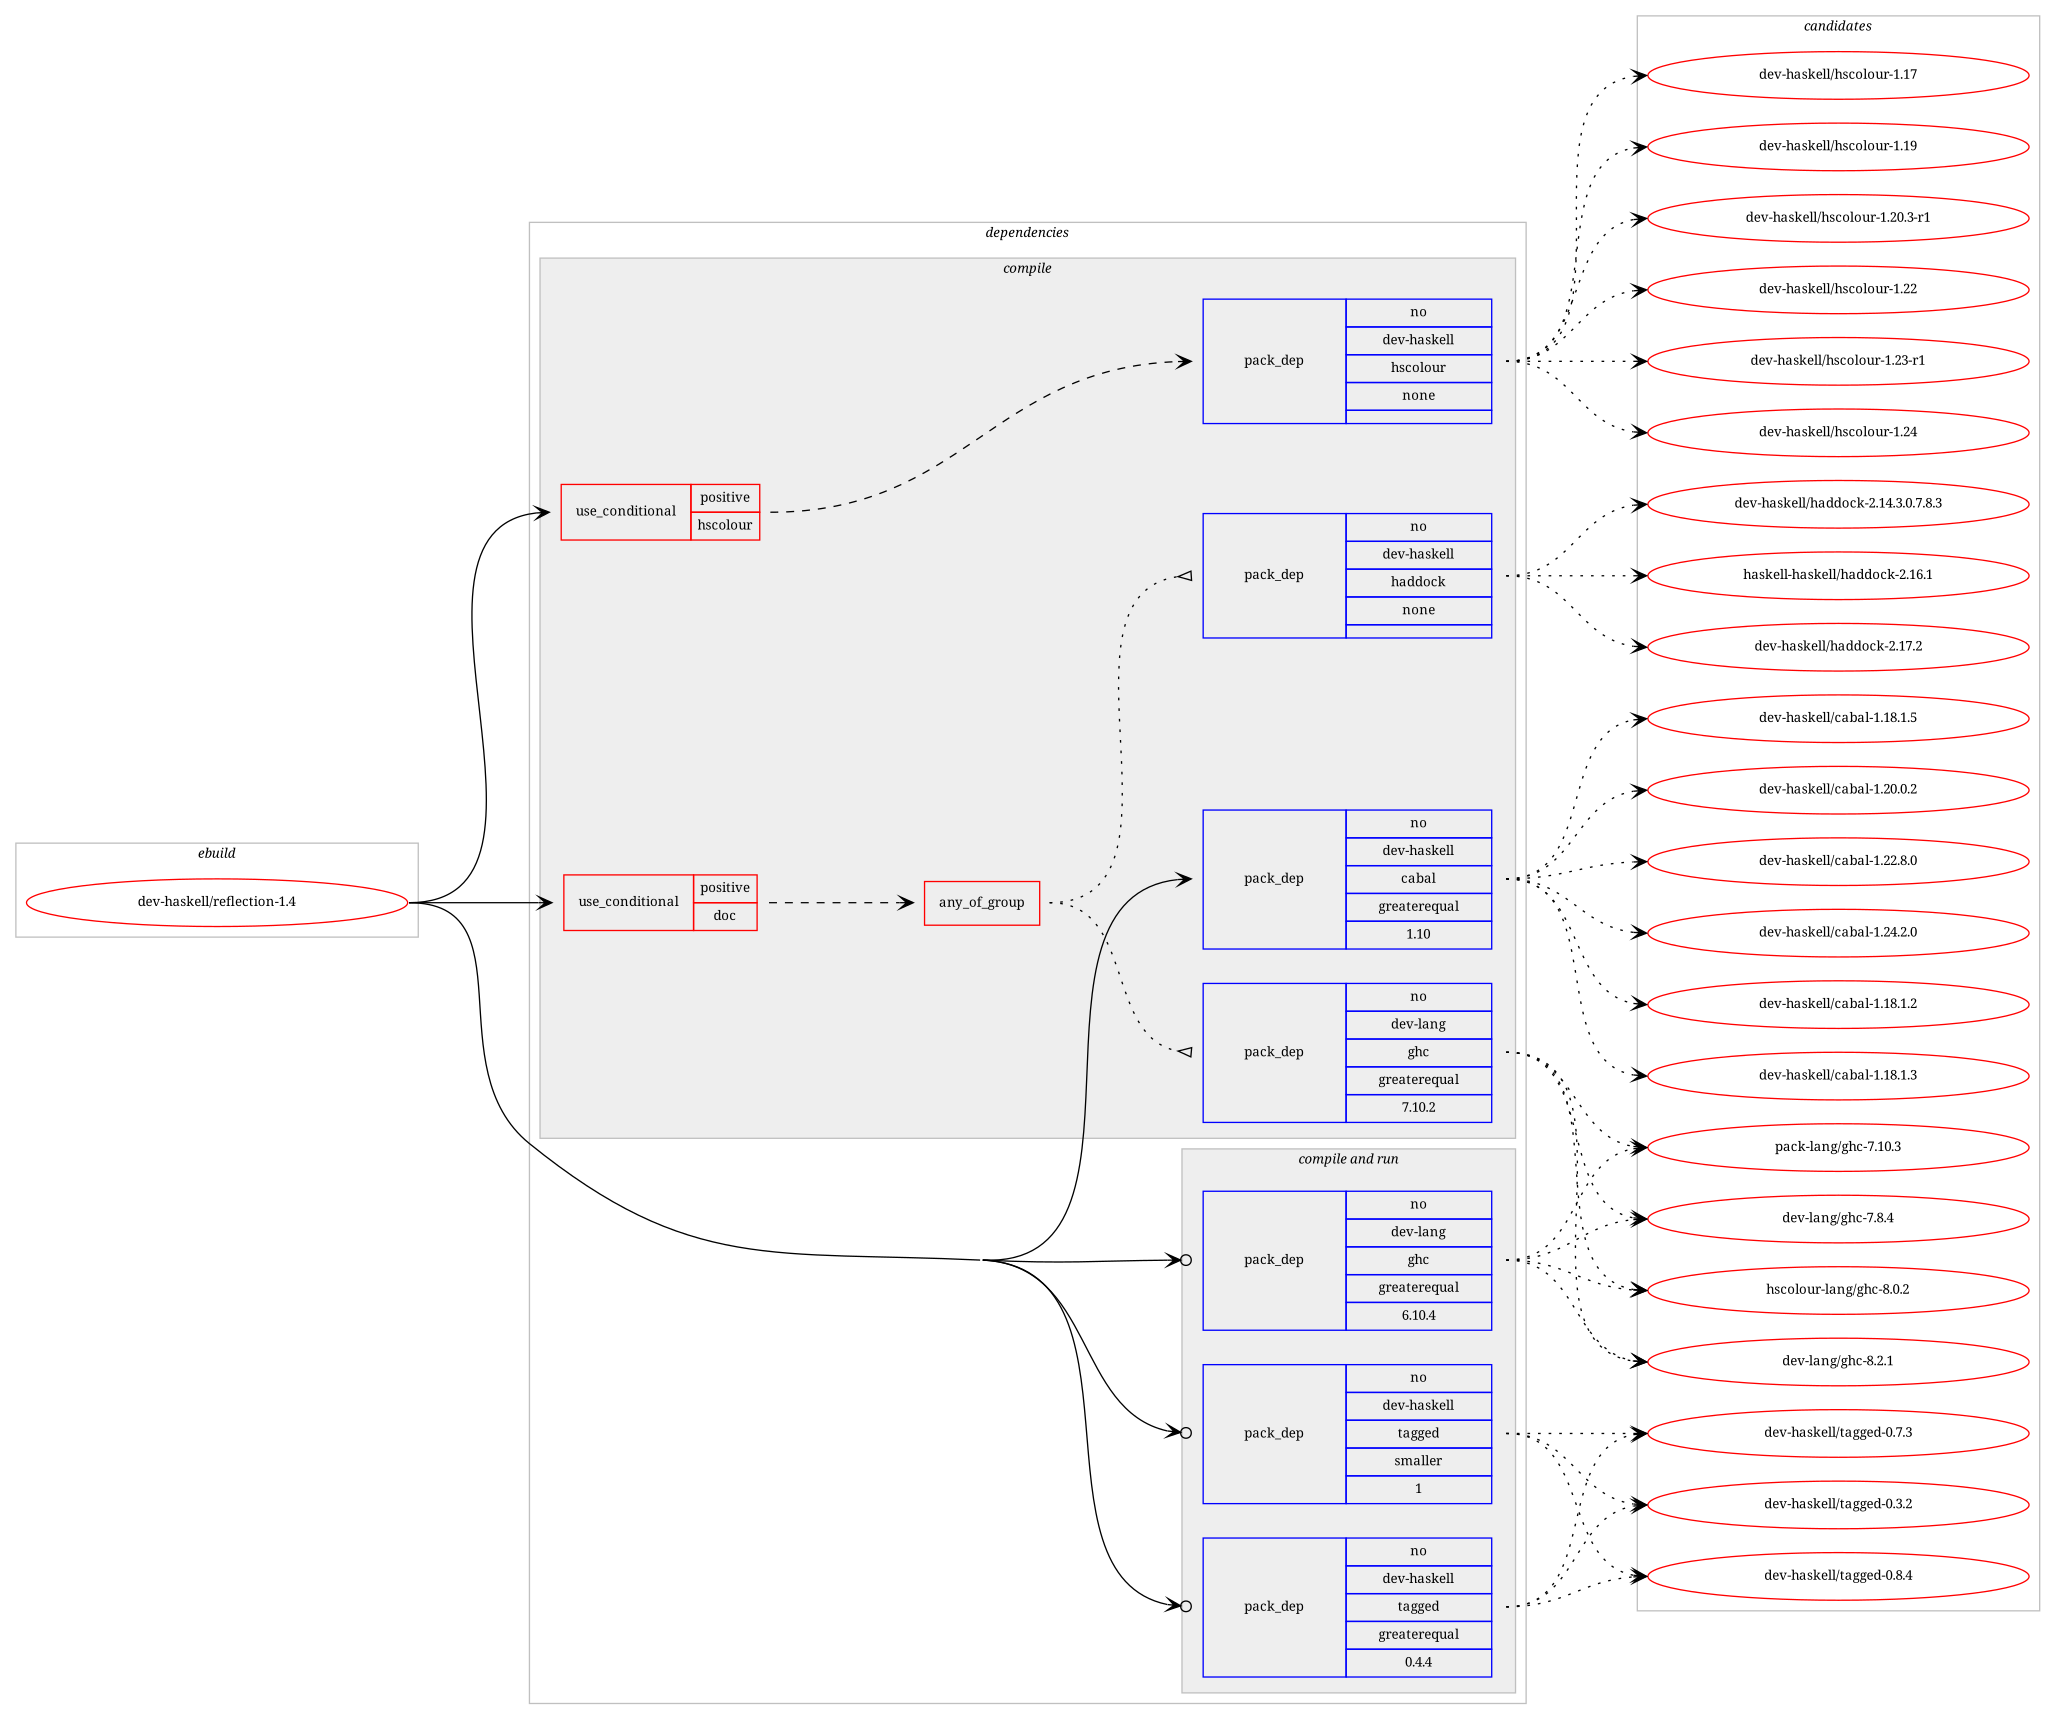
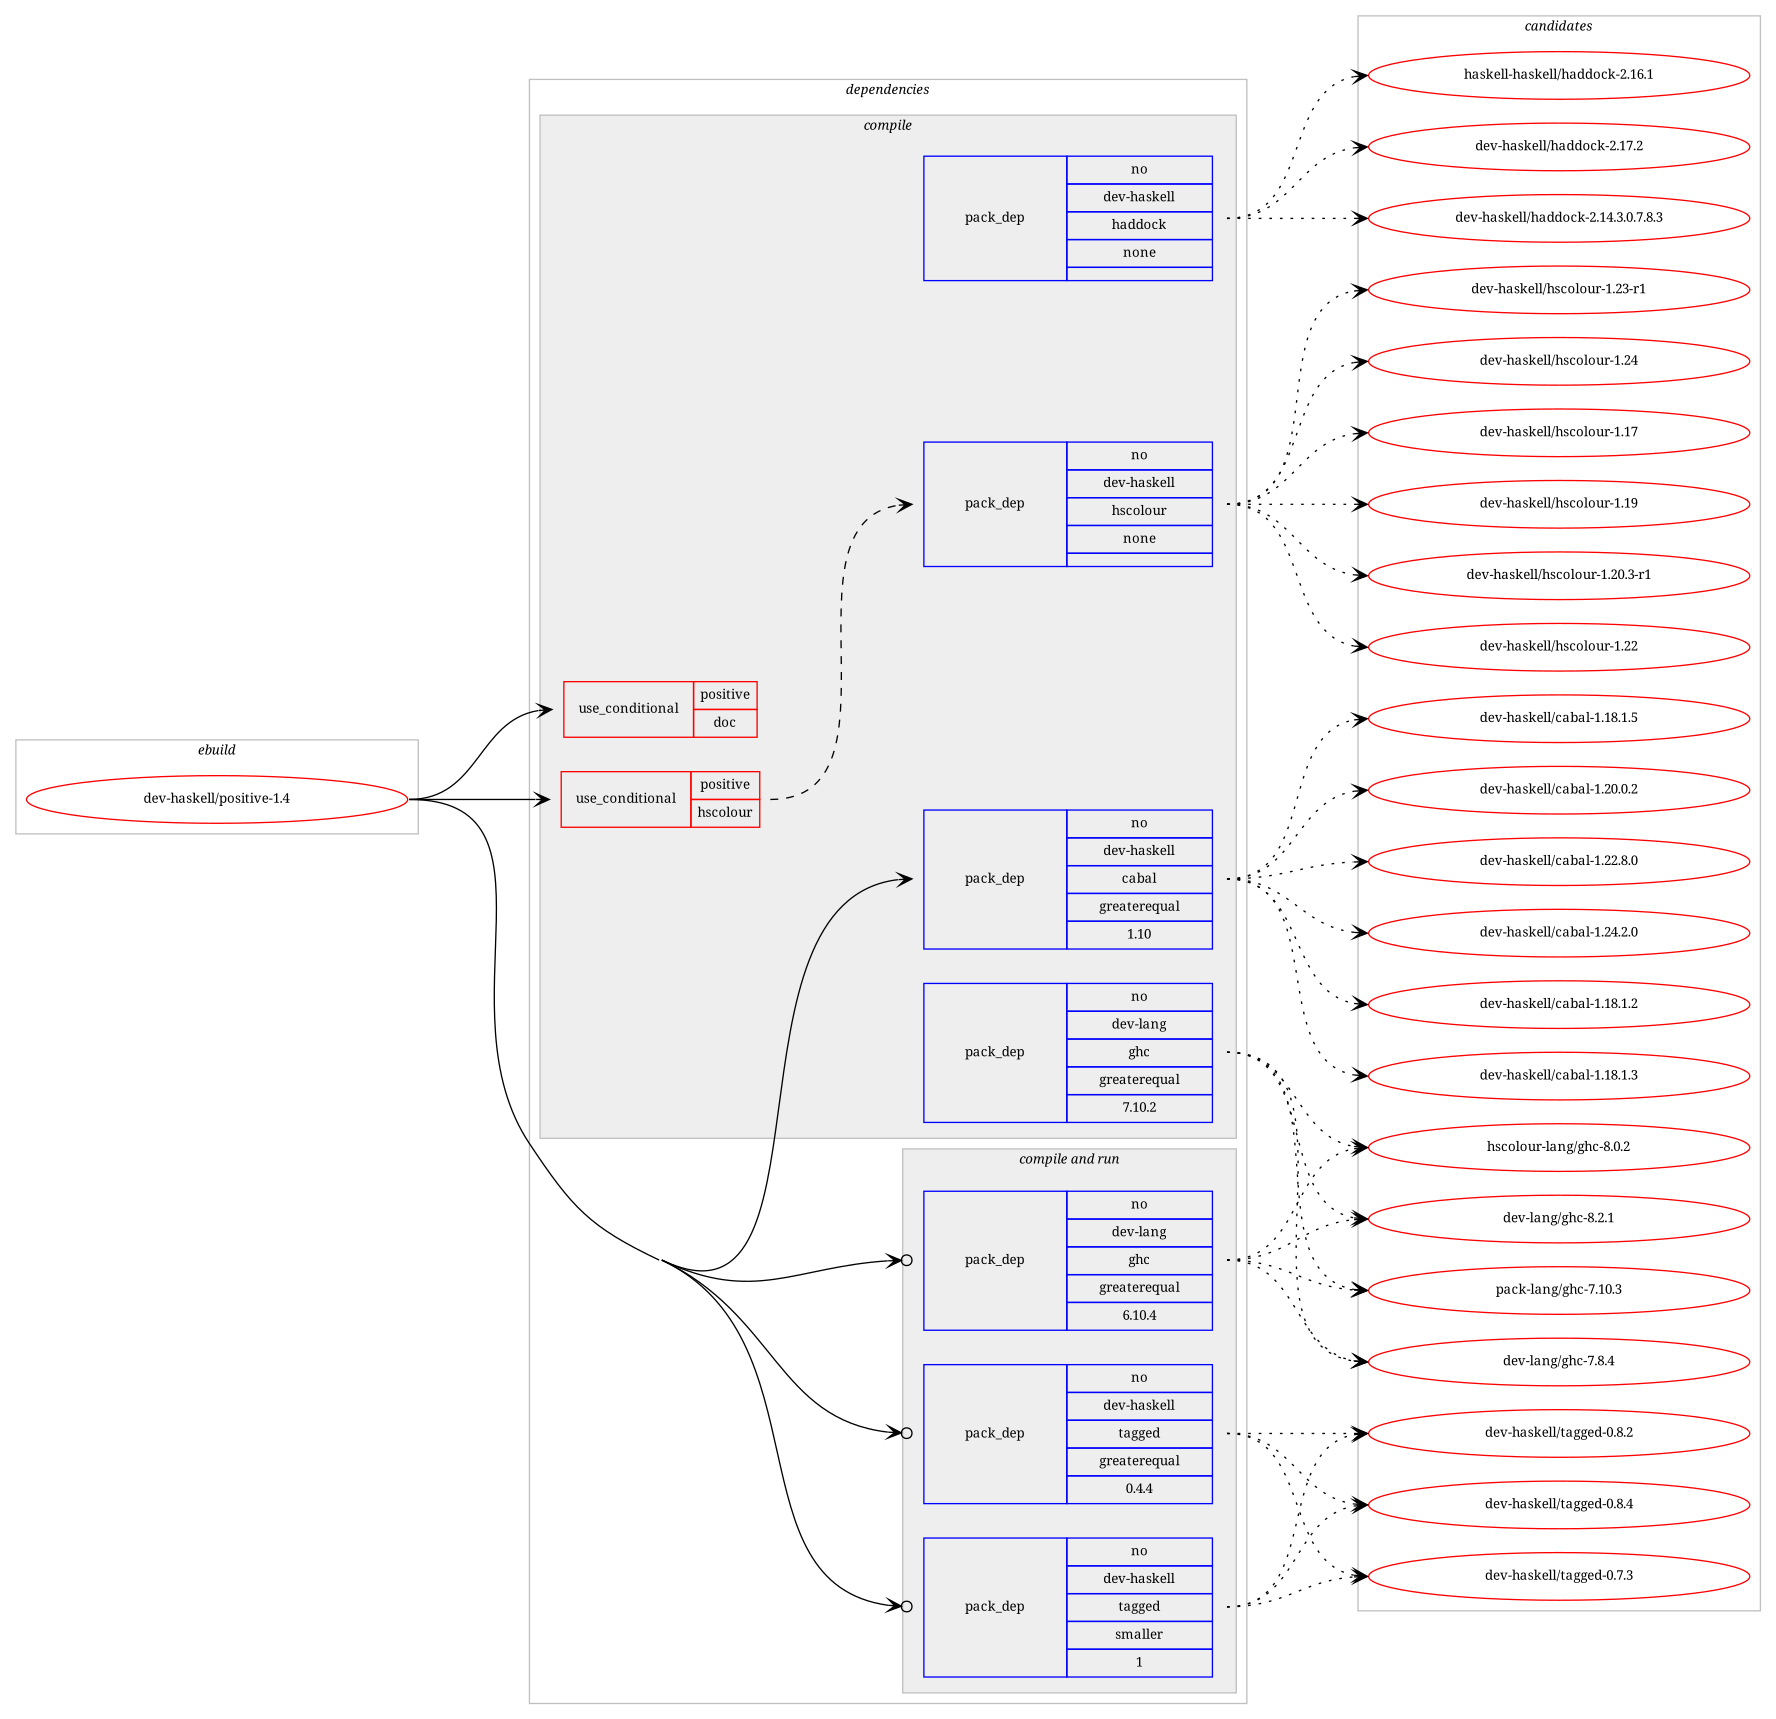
(217, 903) -> (217, 799)
(981, 903) -> none
(1838, 1505) -> (1559, 1433)
